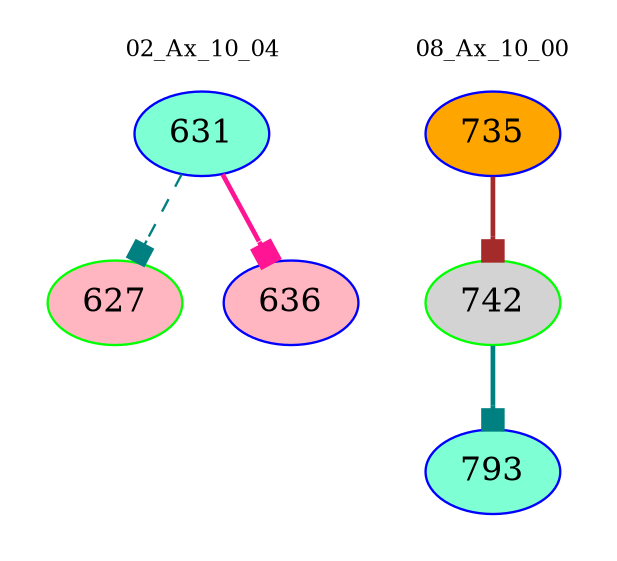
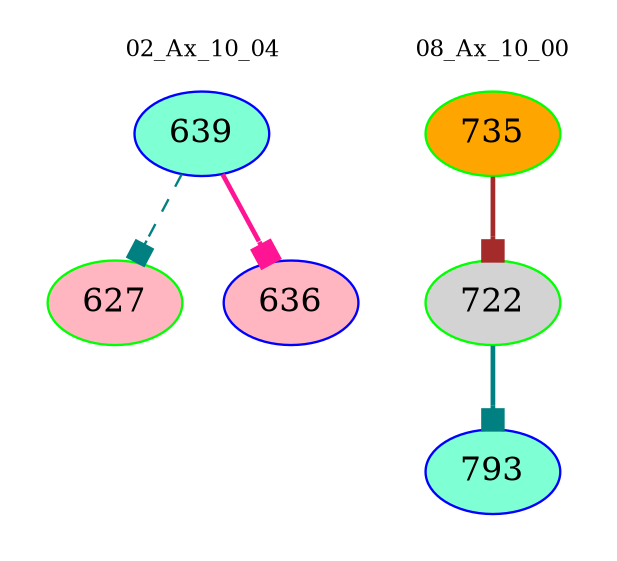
(202, 134) -> (202, 134)
(493, 134) -> (493, 134)
(493, 303) -> (493, 303)
